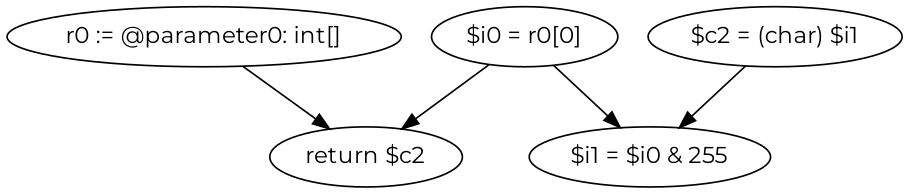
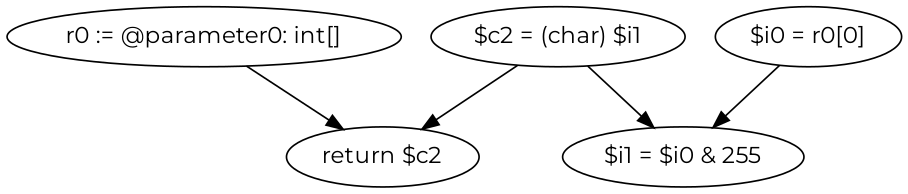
(452, 92) -> (477, 93)
